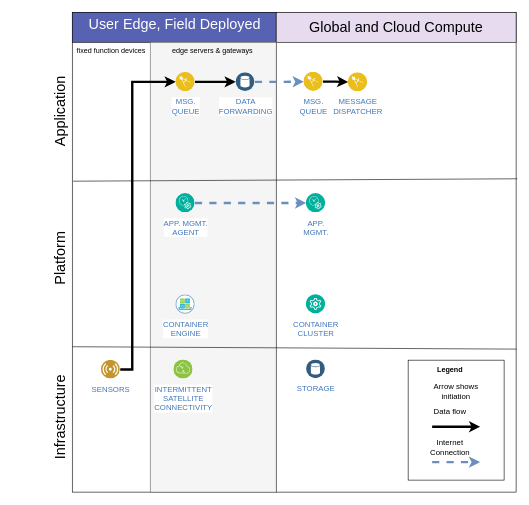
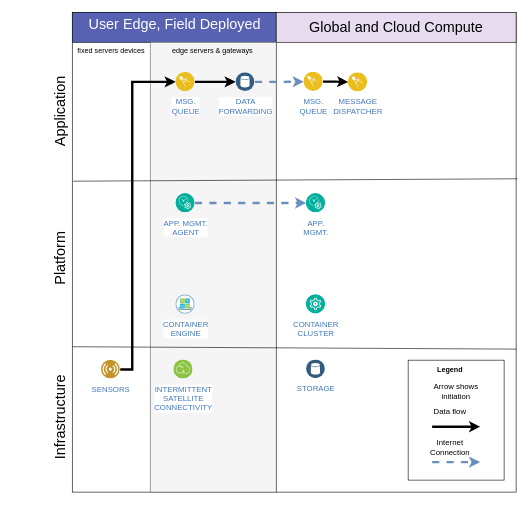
(111, 51) -> (111, 51)
